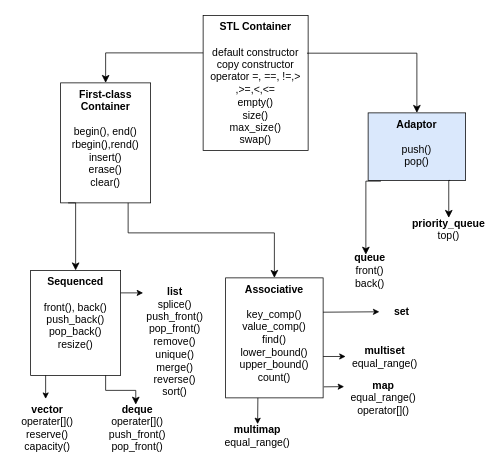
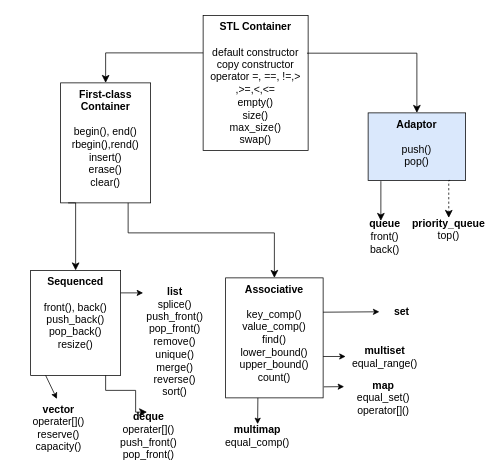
(449, 196) -> (449, 196)
(370, 270) -> (385, 237)
(383, 398) -> (383, 398)
(47, 428) -> (59, 428)
(137, 428) -> (149, 435)
(257, 435) -> (257, 435)
